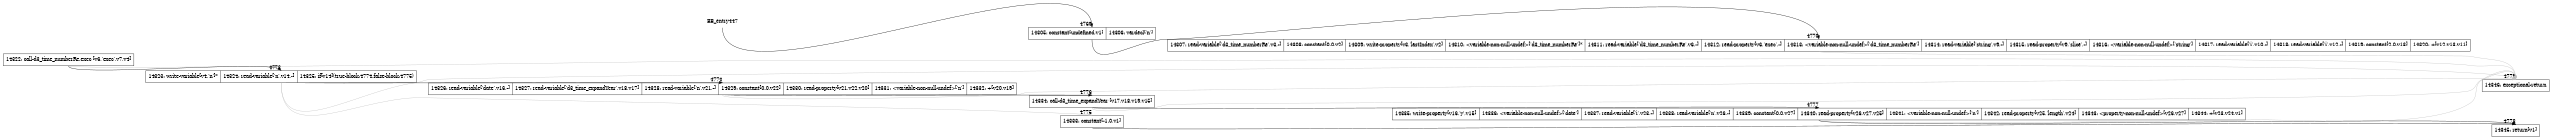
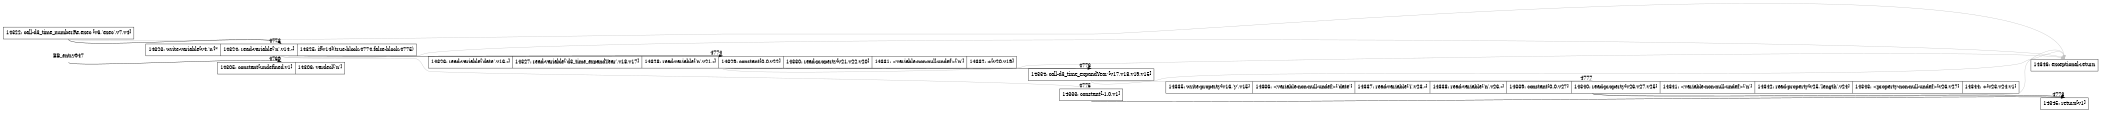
(722, 21) -> (69, 56)
(1819, 45) -> none
(1454, 108) -> (1340, 81)
